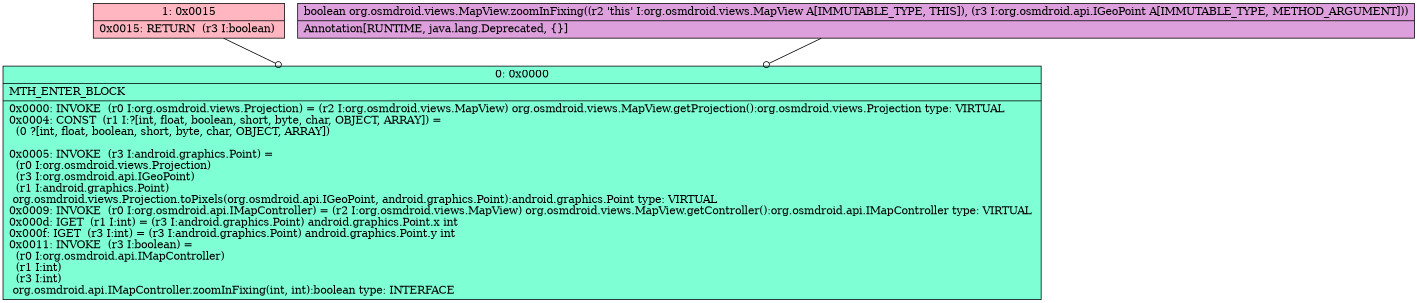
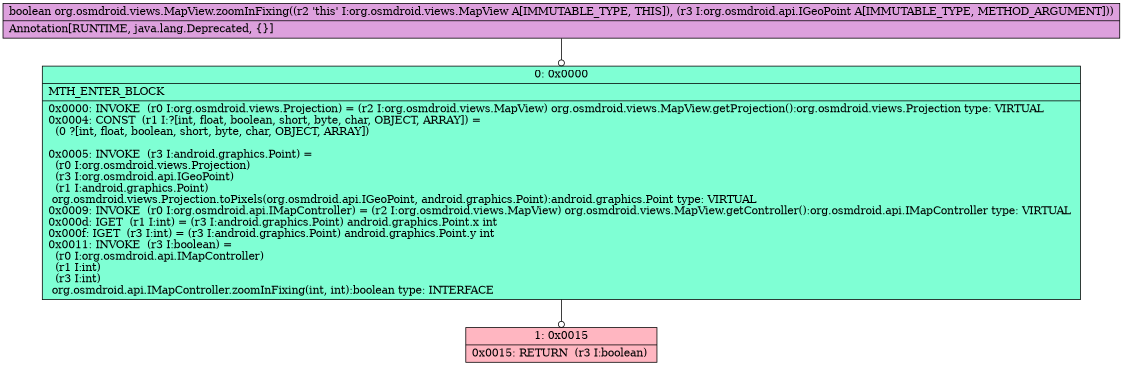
(250, 51) -> (561, 310)
